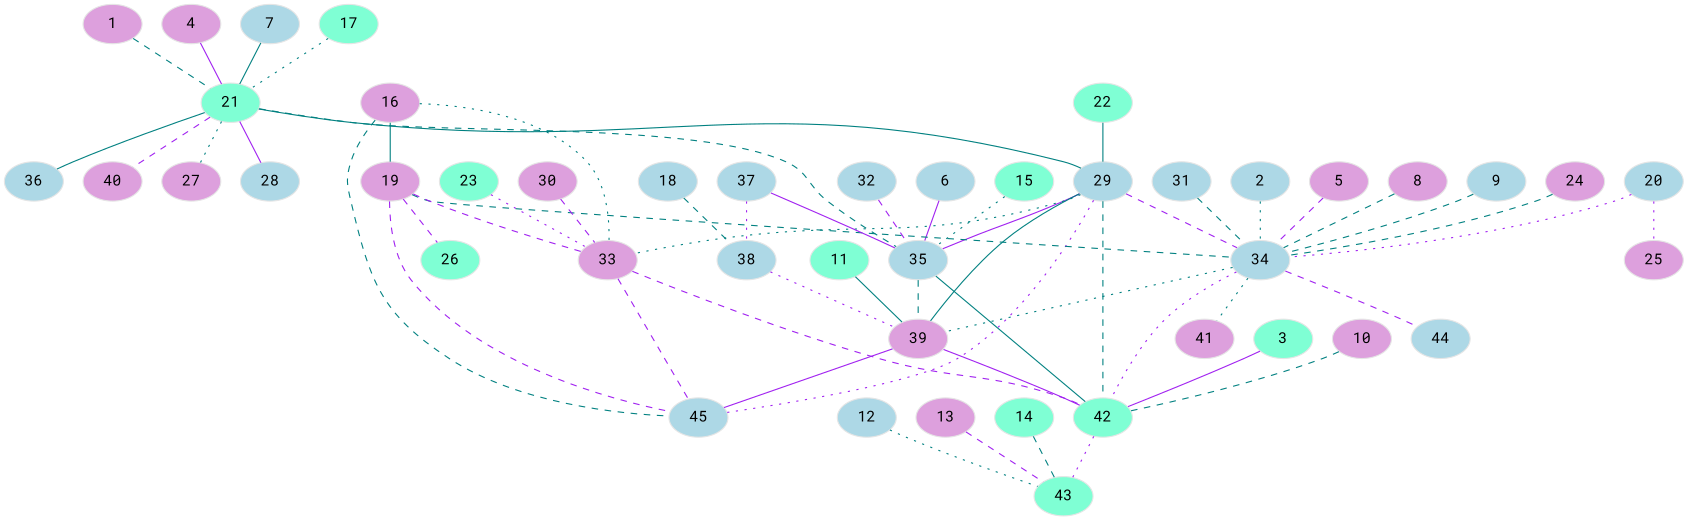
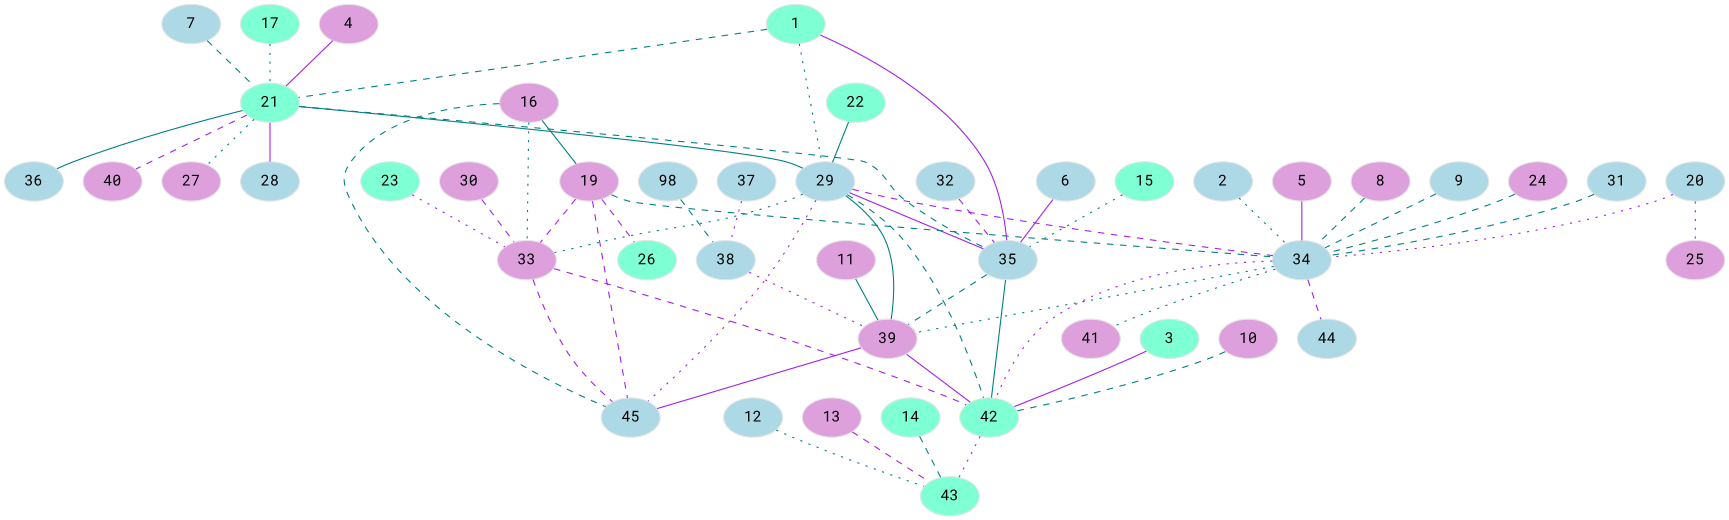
(113, 24) -> (796, 24)
(250, 63) -> (231, 63)
none -> (810, 103)
(668, 181) -> (668, 181)
(833, 220) -> (944, 113)
(1300, 221) -> (1302, 221)
(839, 260) -> (846, 260)
